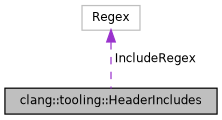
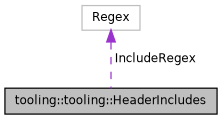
(111, 101) -> (111, 101)
